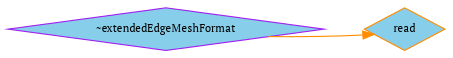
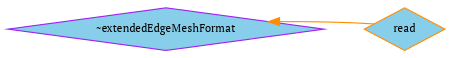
(316, 36) -> (327, 22)
